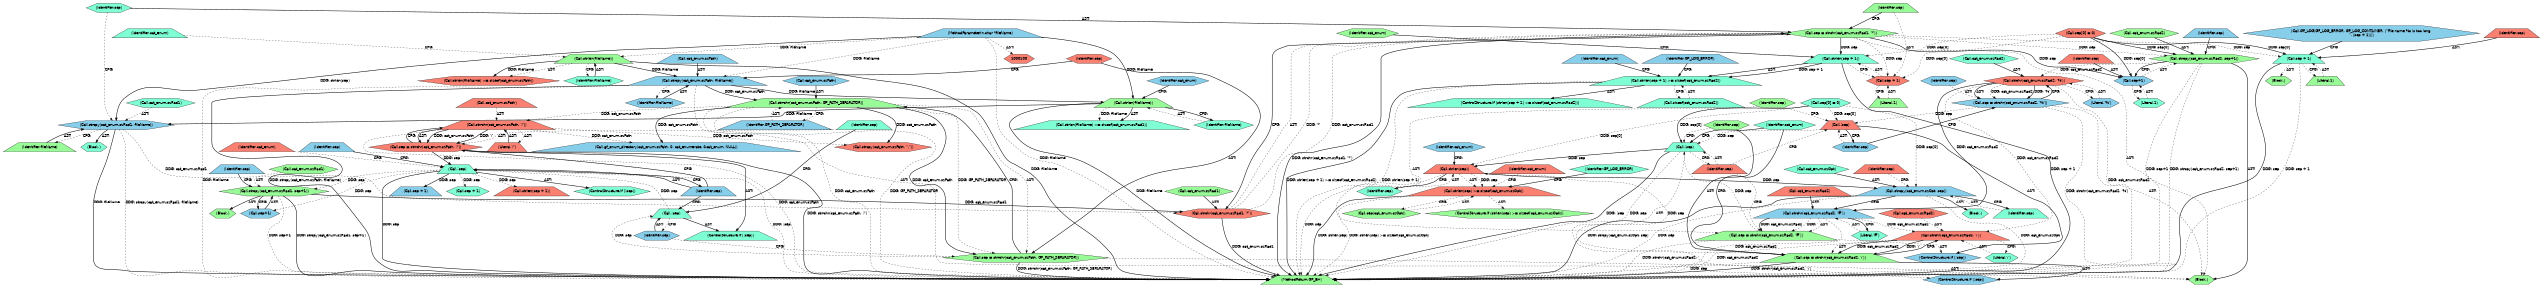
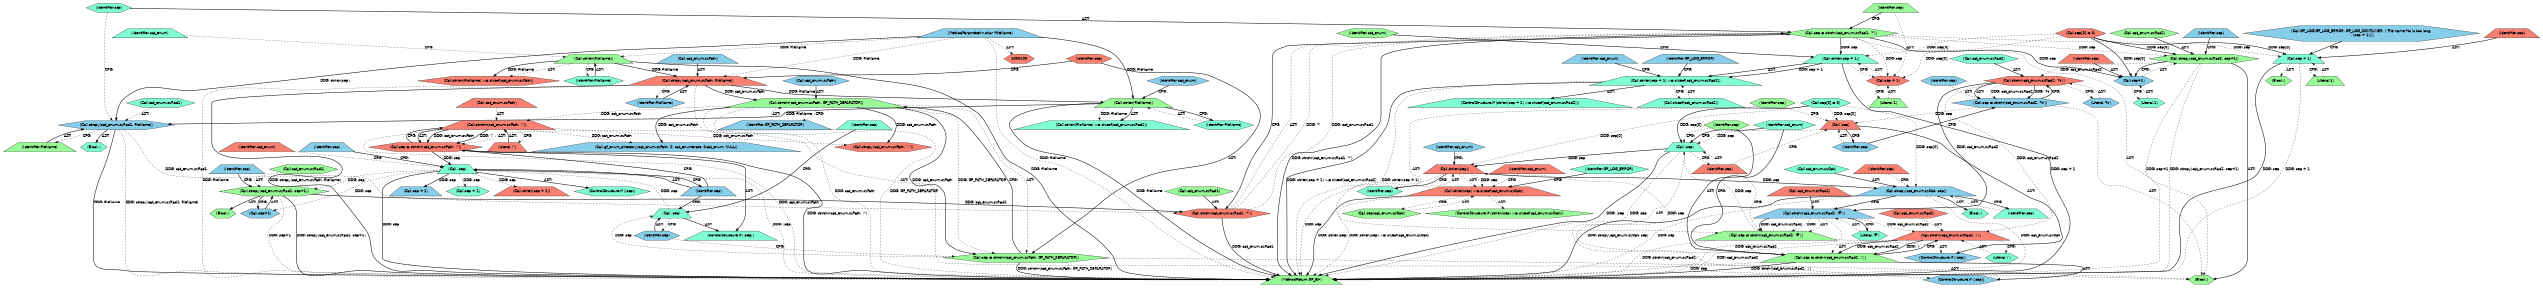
(698, 81) -> (698, 81)
(529, 136) -> (529, 136)
(2009, 269) -> none
(1844, 275) -> none
